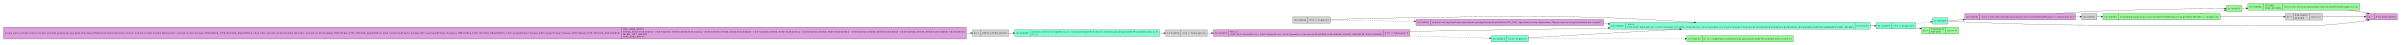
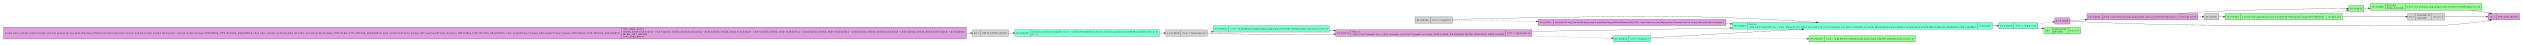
(1940, 21) -> (2062, 21)
none -> (1271, 29)
